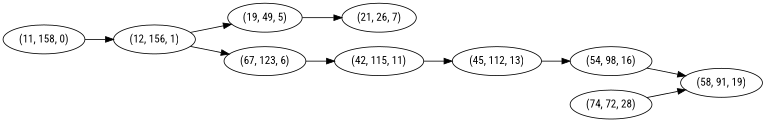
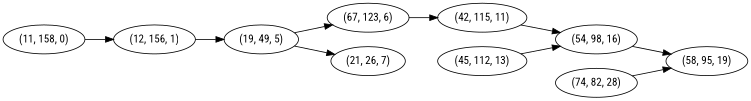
(206, 49) -> (310, 30)
(434, 61) -> (537, 28)
(722, 83) -> (707, 61)
(611, 105) -> (596, 83)
